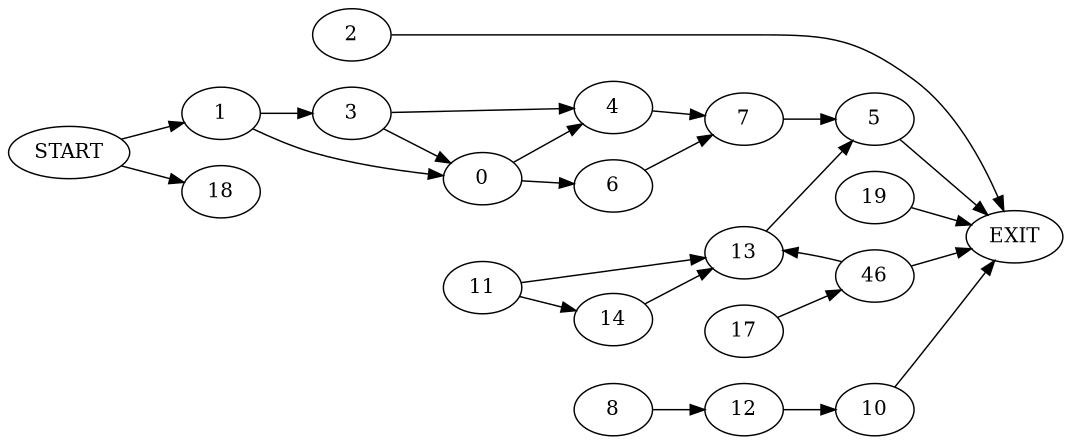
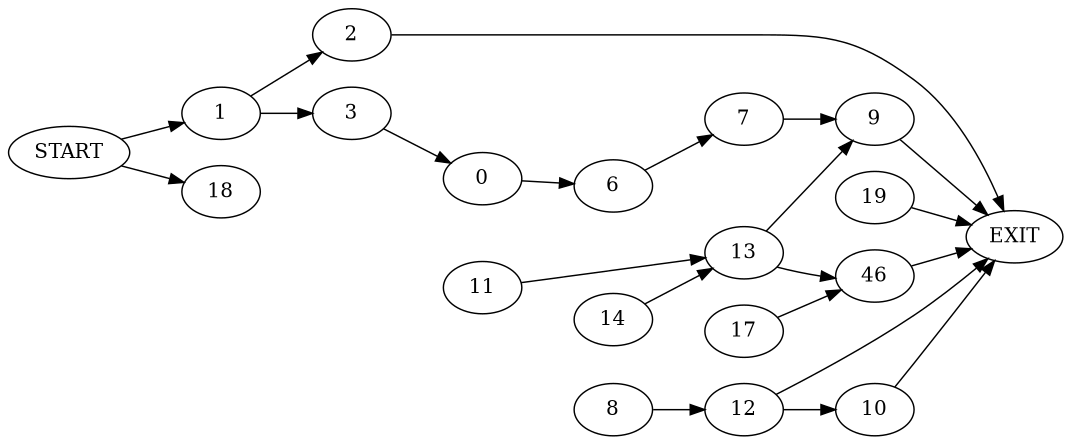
(613, 108) -> none
(875, 119) -> (875, 119)
(339, 159) -> (280, 78)
(820, 257) -> (799, 272)
(541, 302) -> none
none -> (880, 337)
